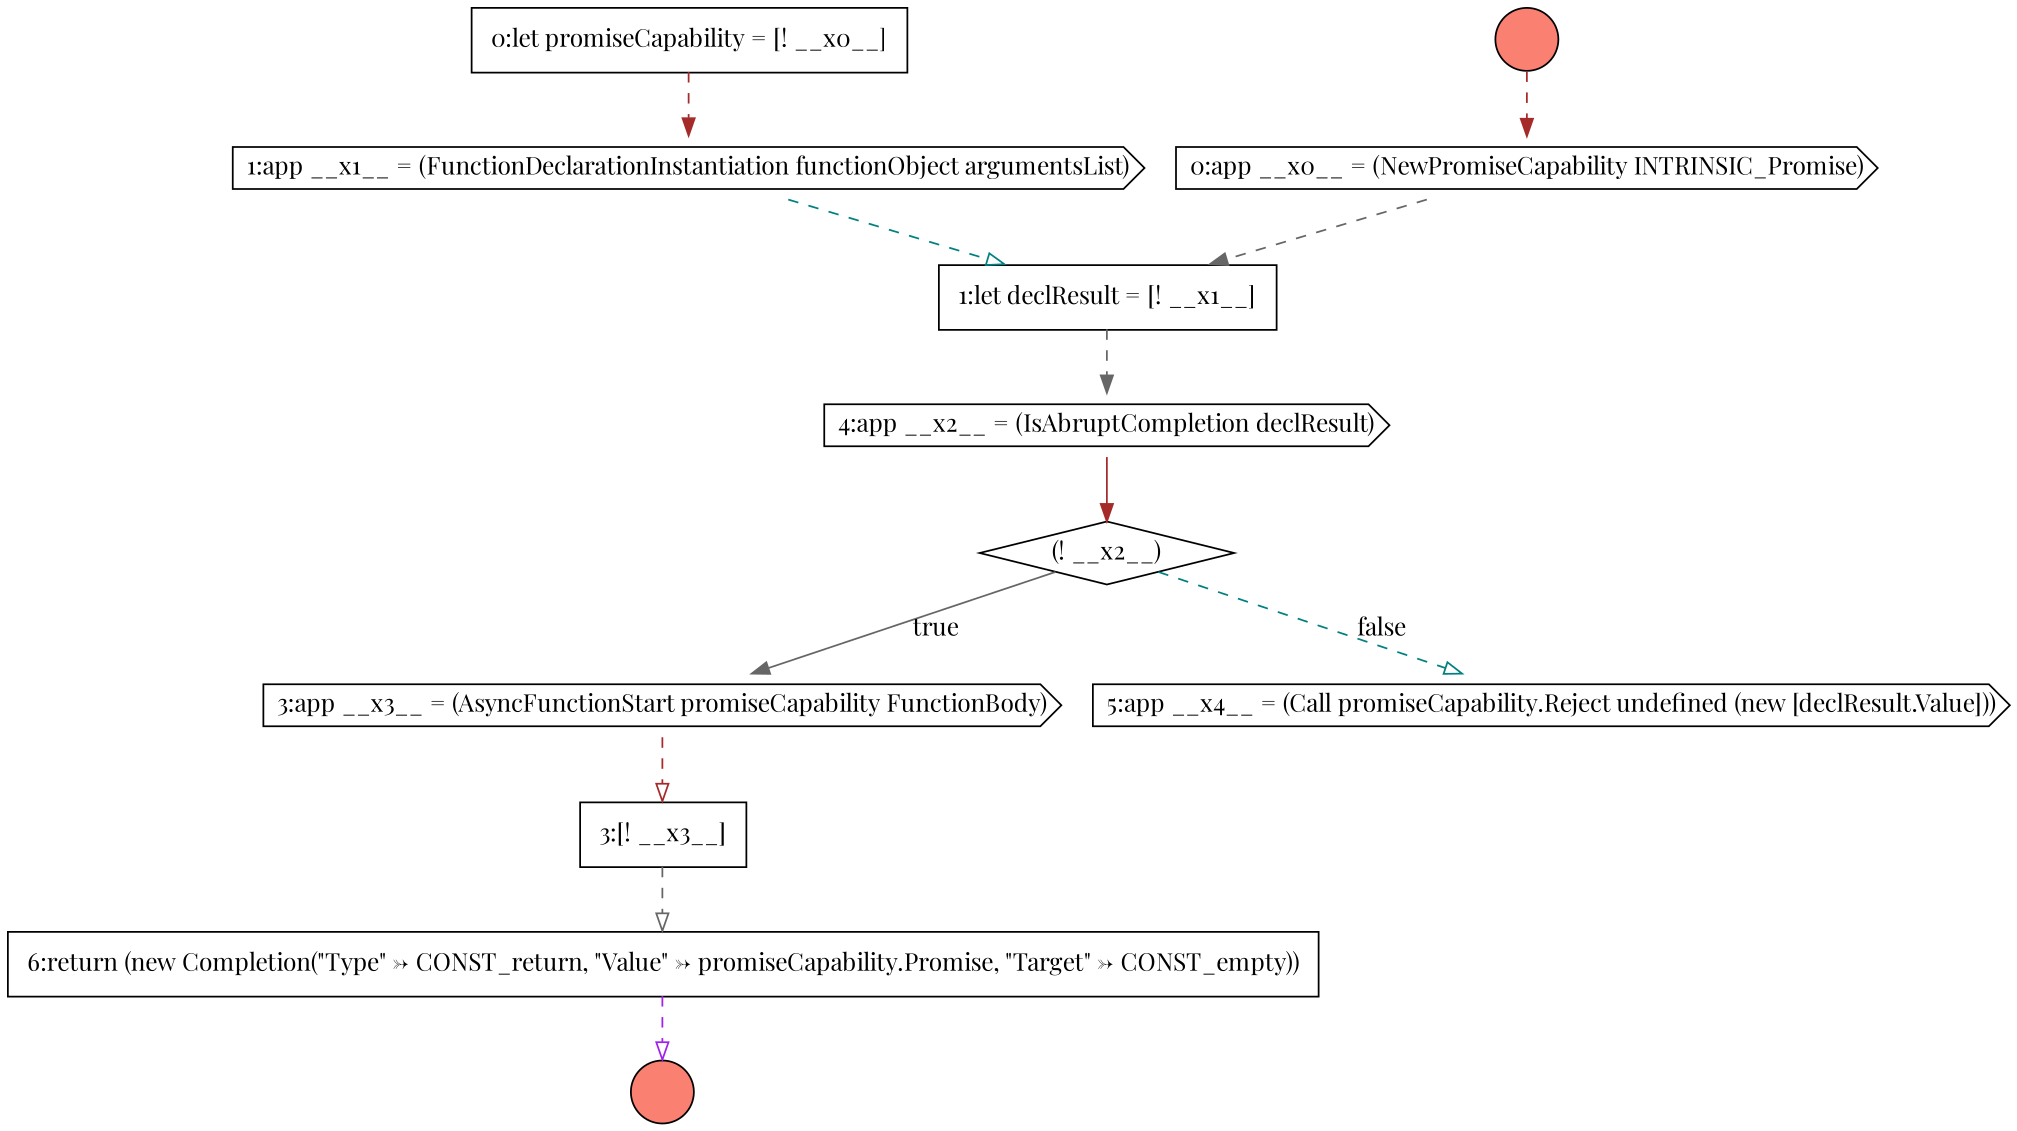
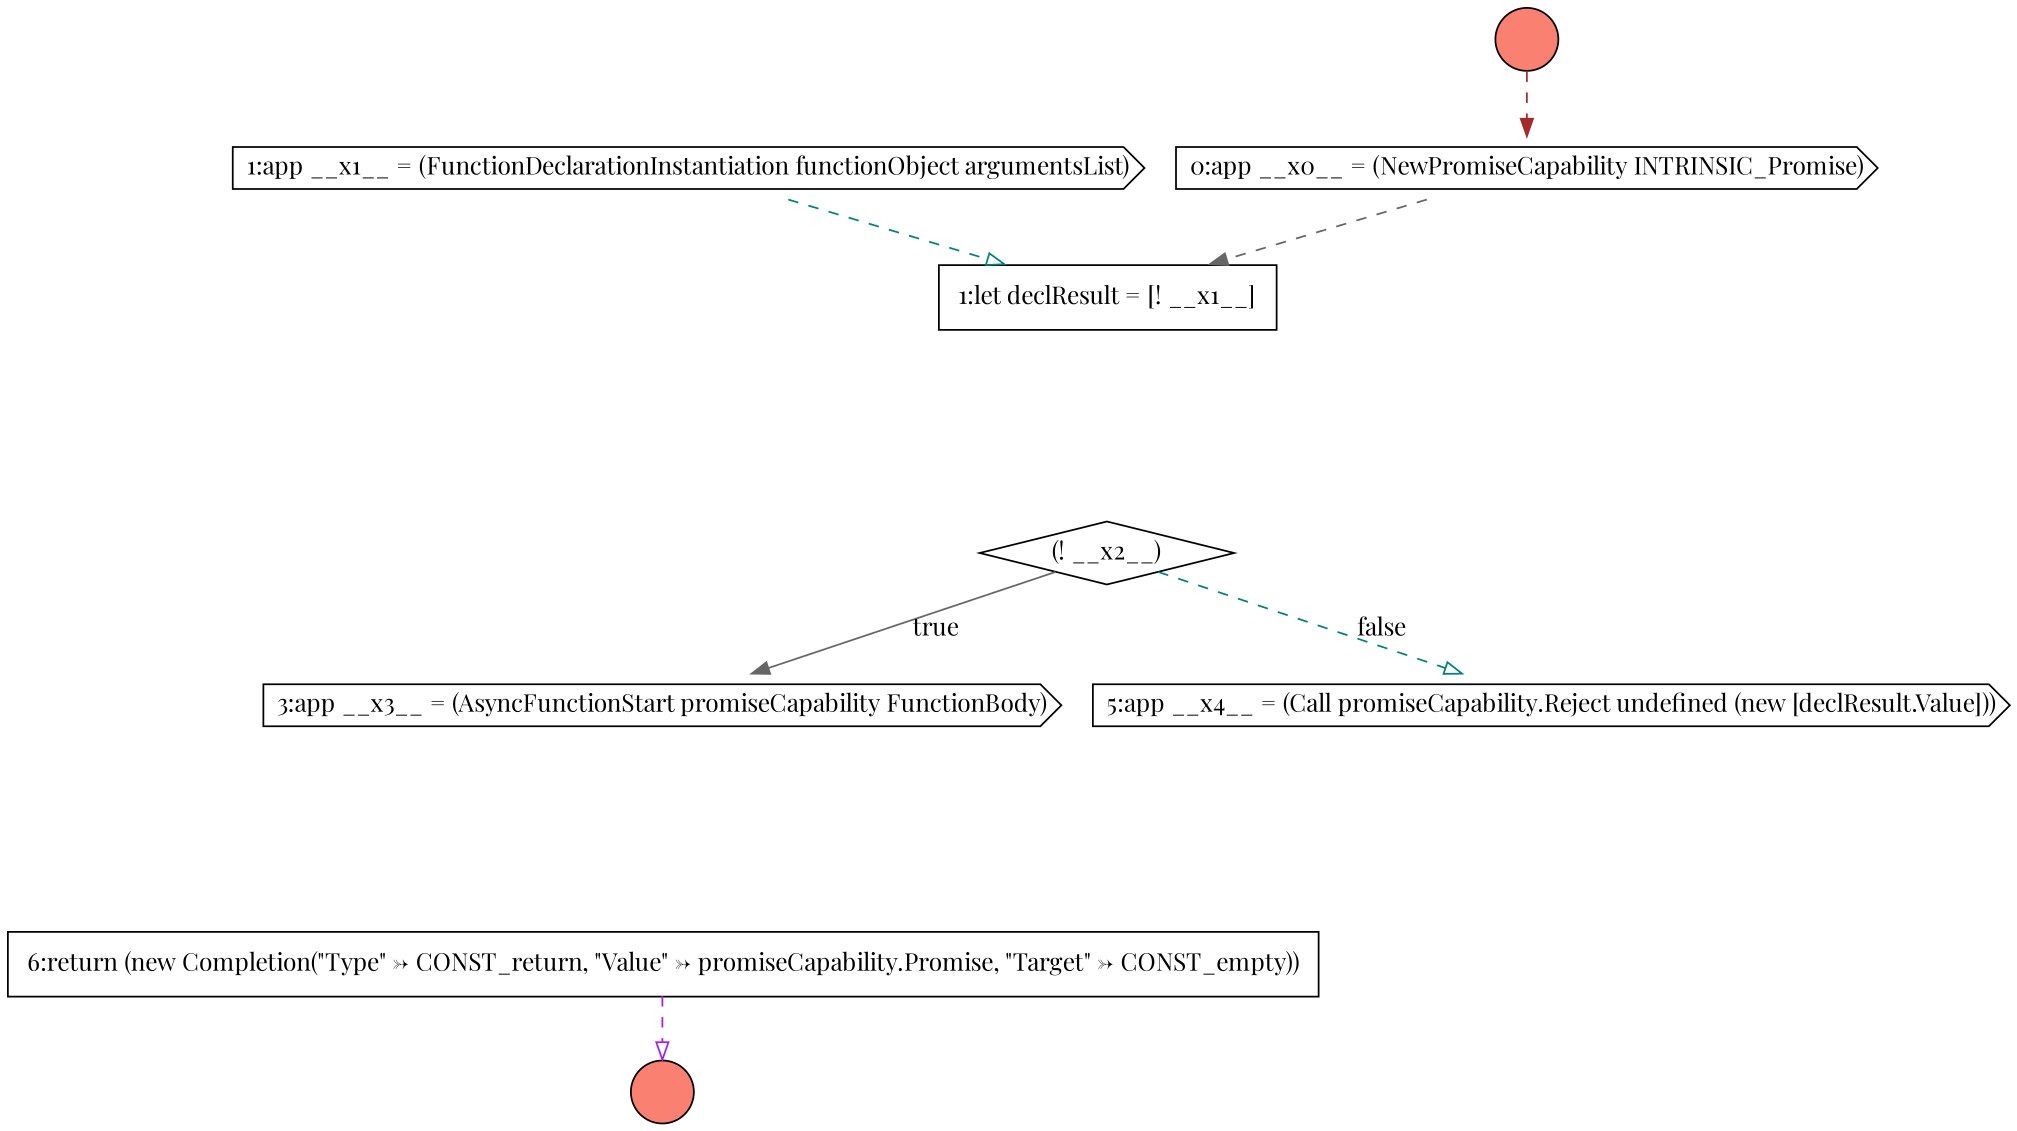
(689, 39) -> none
(1107, 425) -> none
(662, 834) -> none
